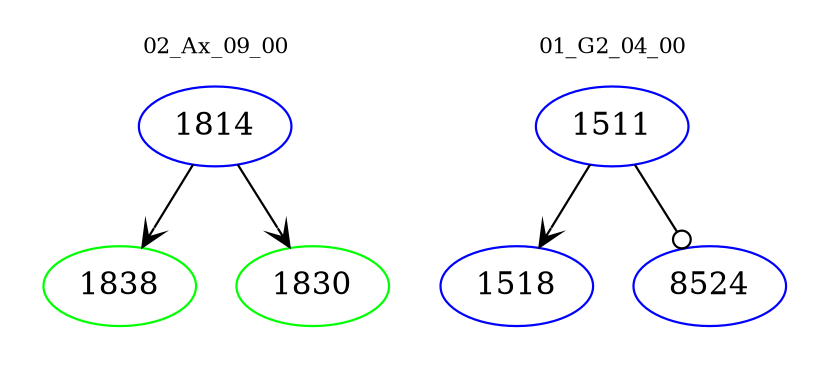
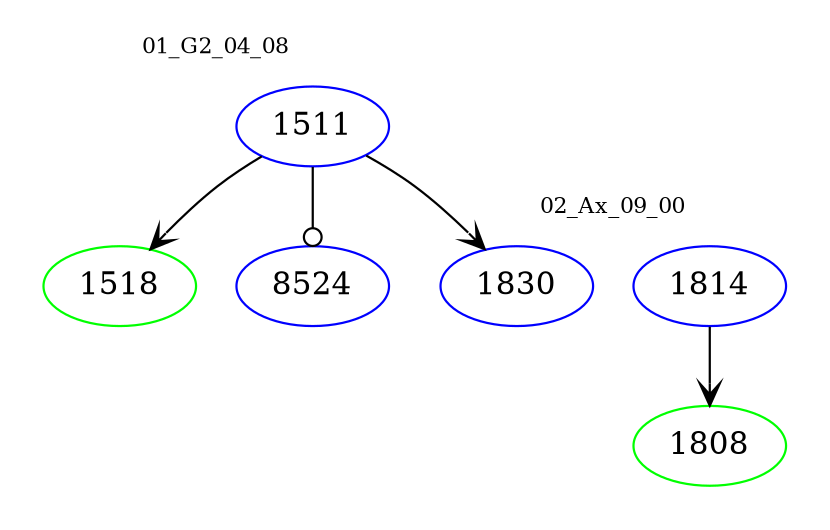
(613, 48) -> (216, 48)
(258, 196) -> (437, 204)
(120, 286) -> (710, 446)
(313, 286) -> (517, 286)
(517, 286) -> (120, 286)
